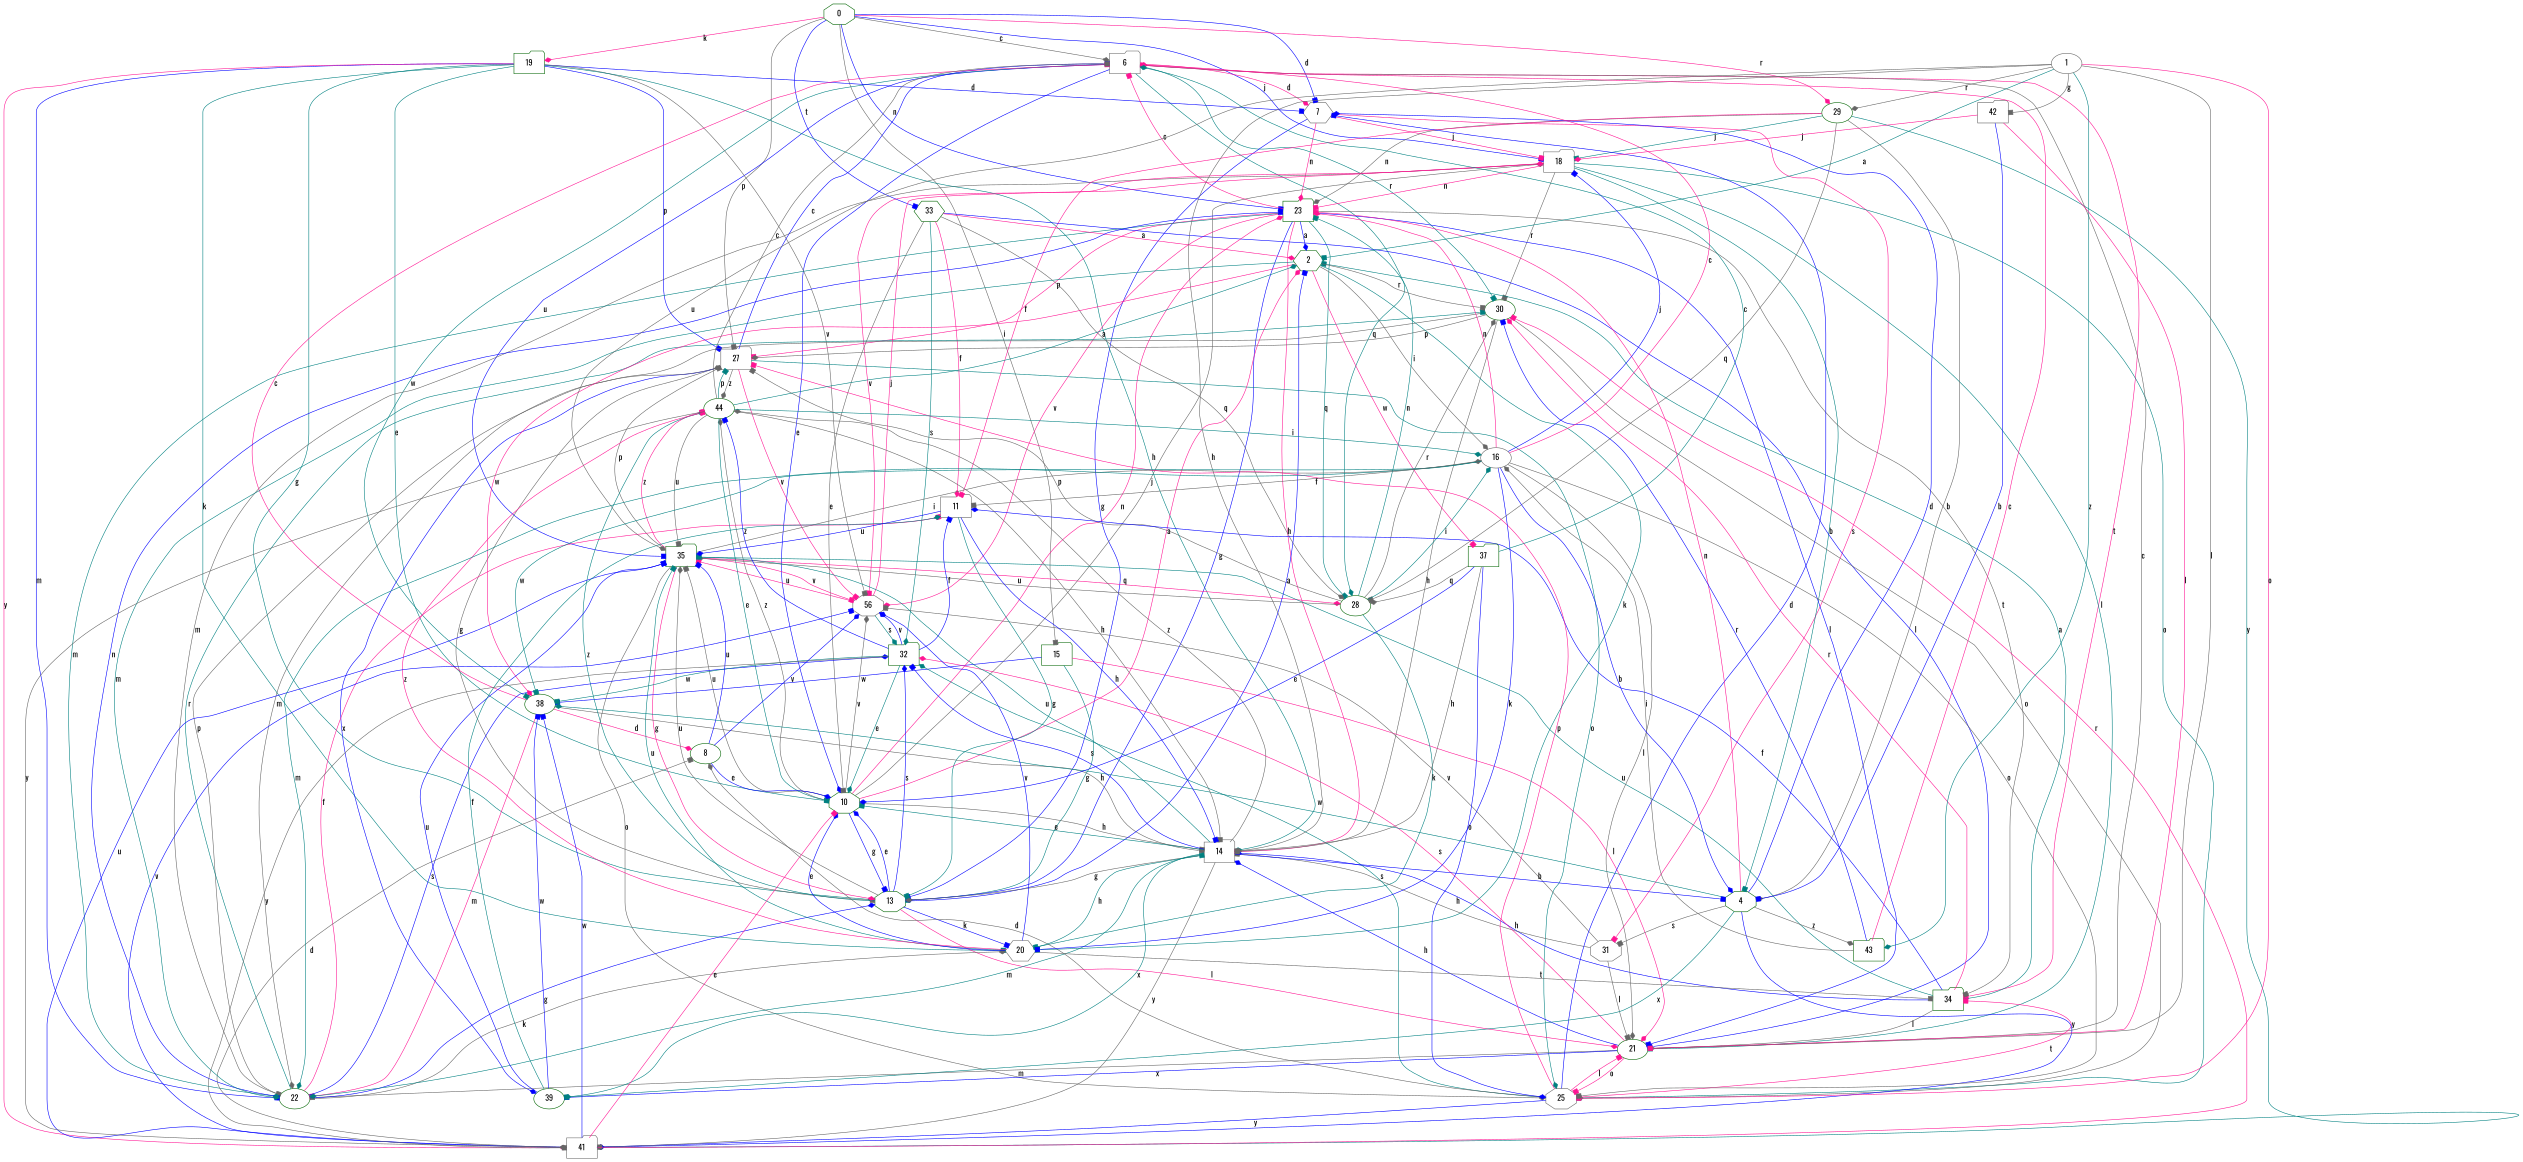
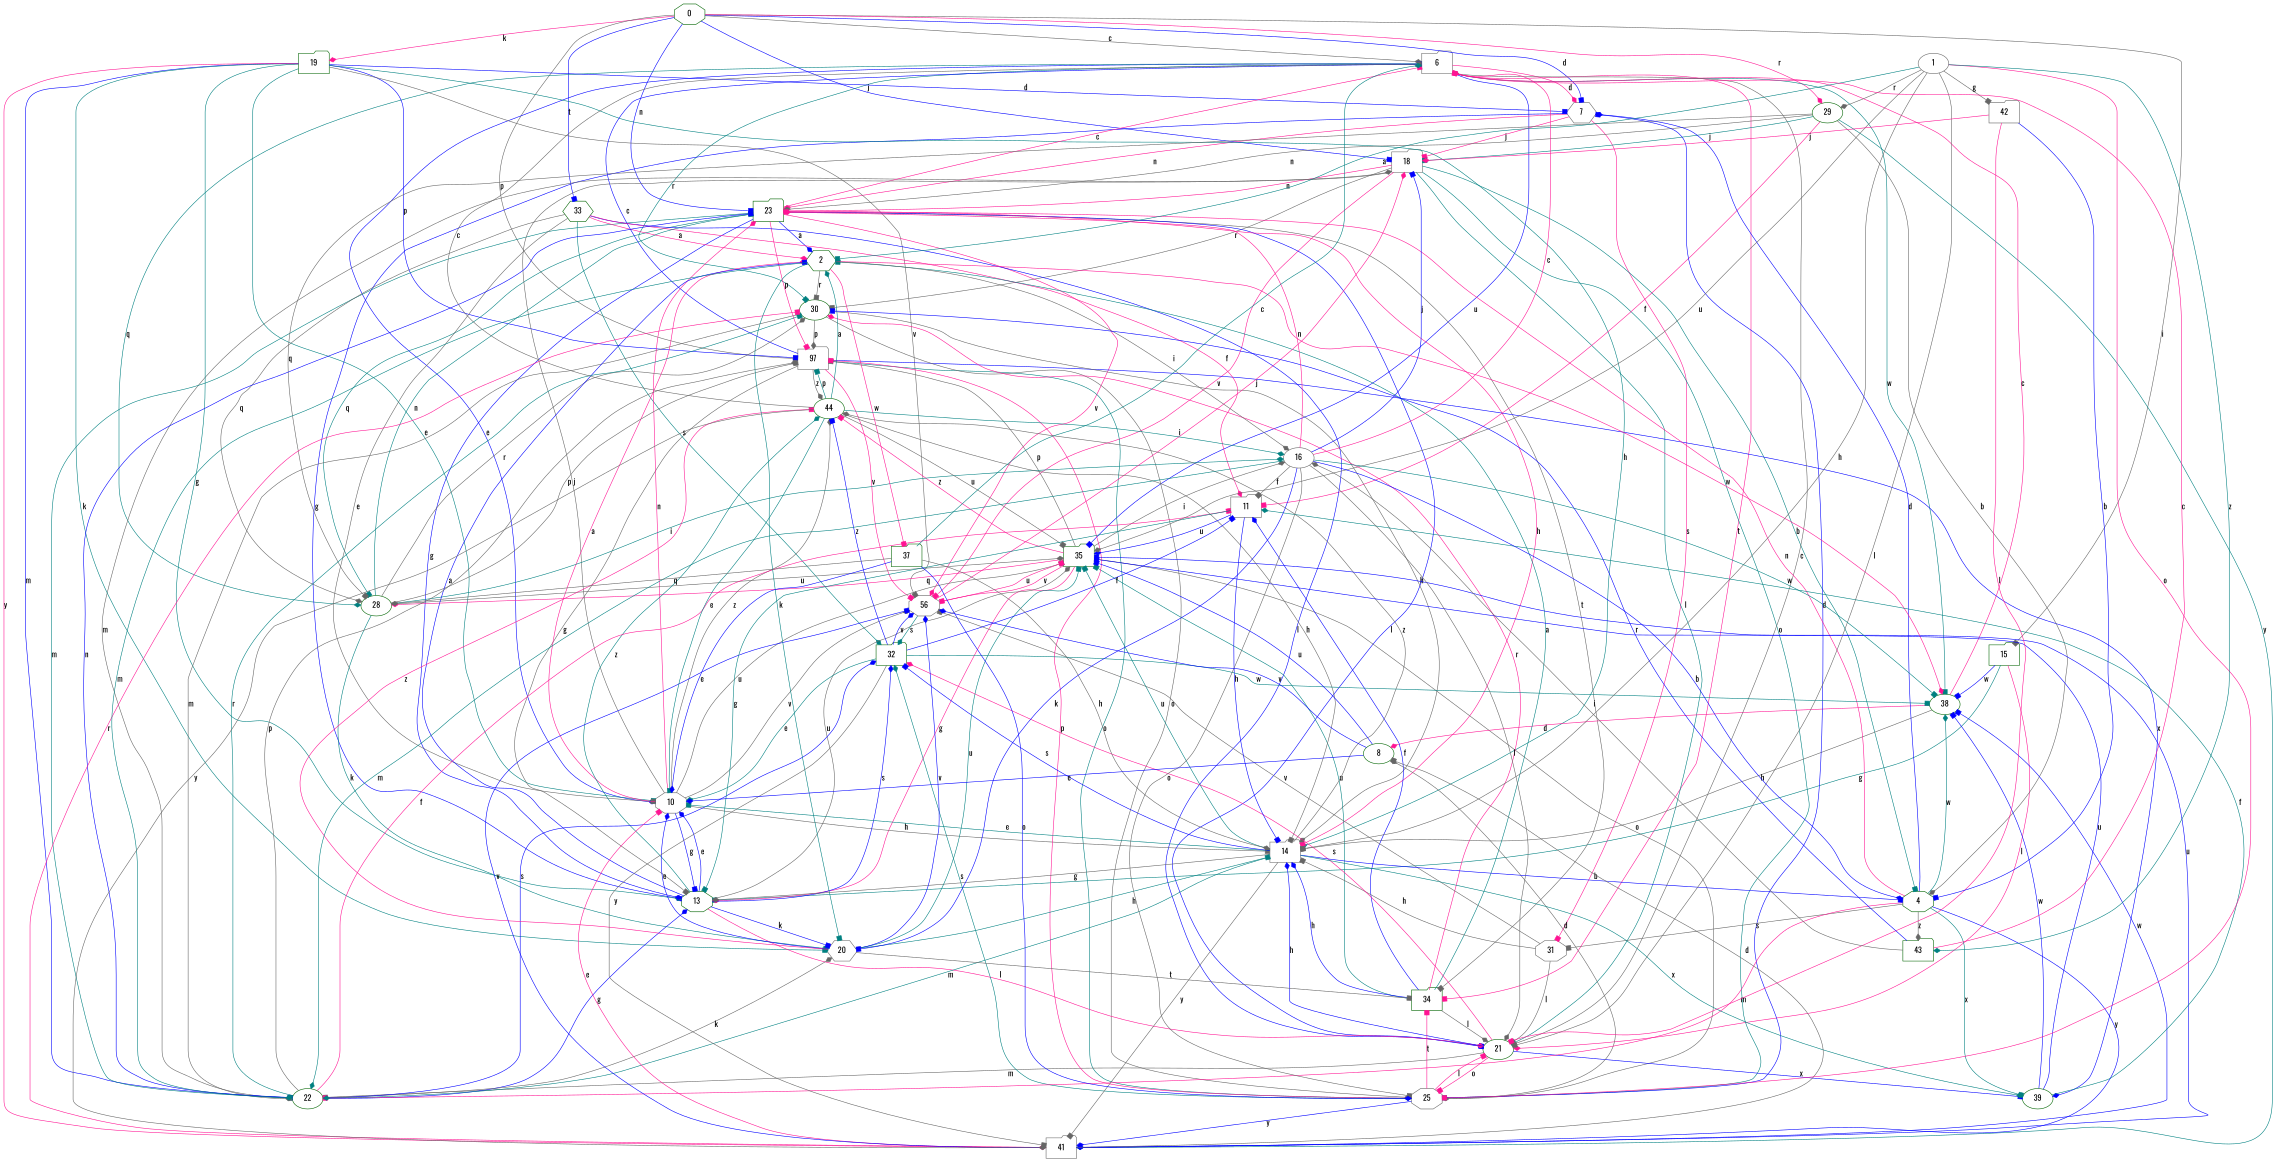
(736, 359) -> (813, 359)
(318, 364) -> (55, 488)
(844, 803) -> (671, 803)
(459, 922) -> (1142, 1082)
